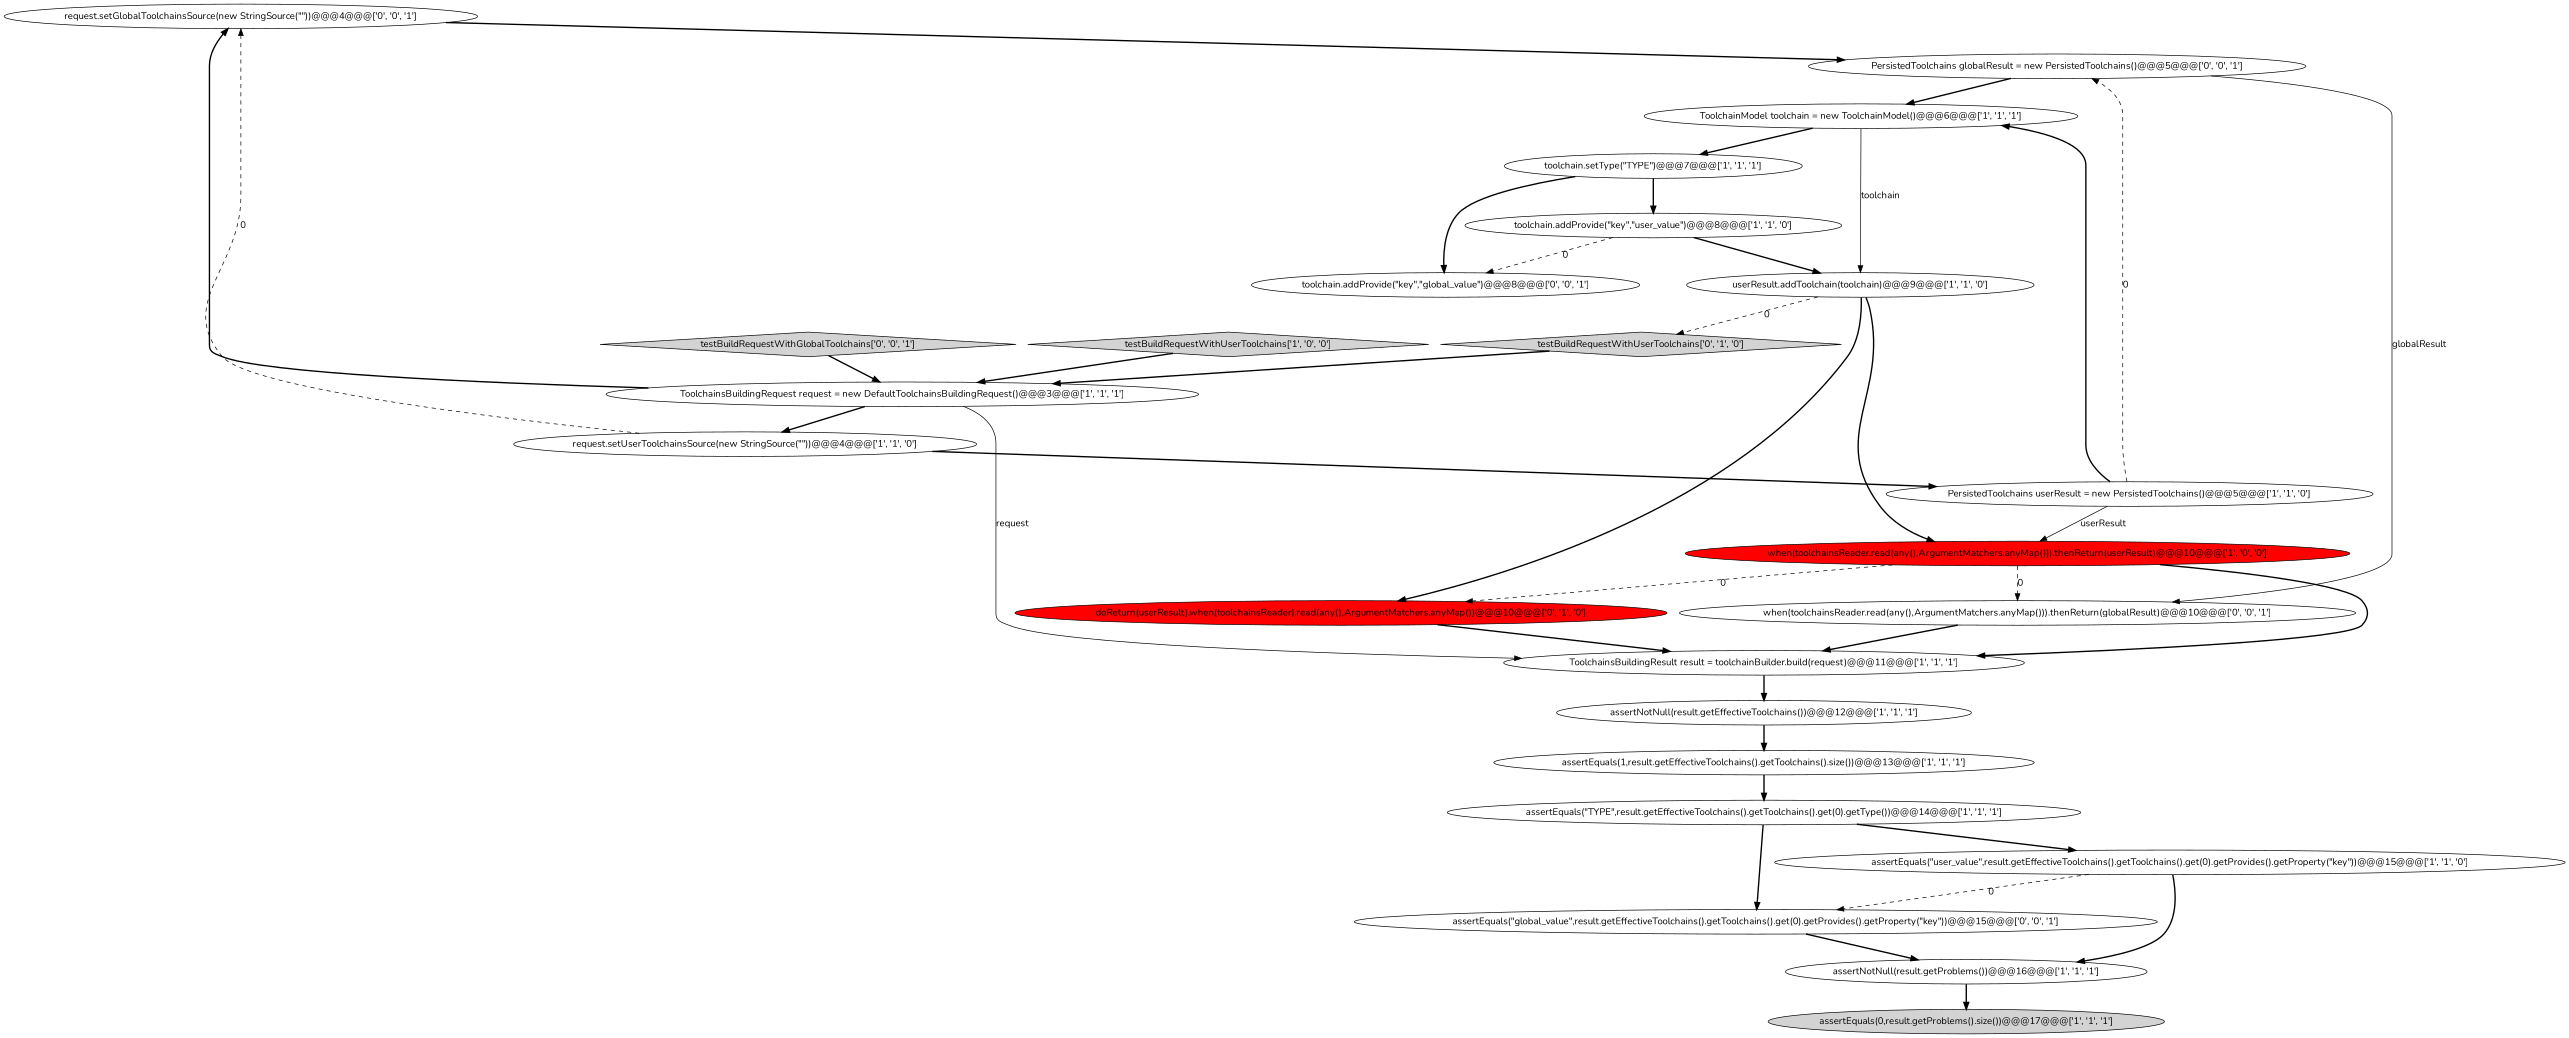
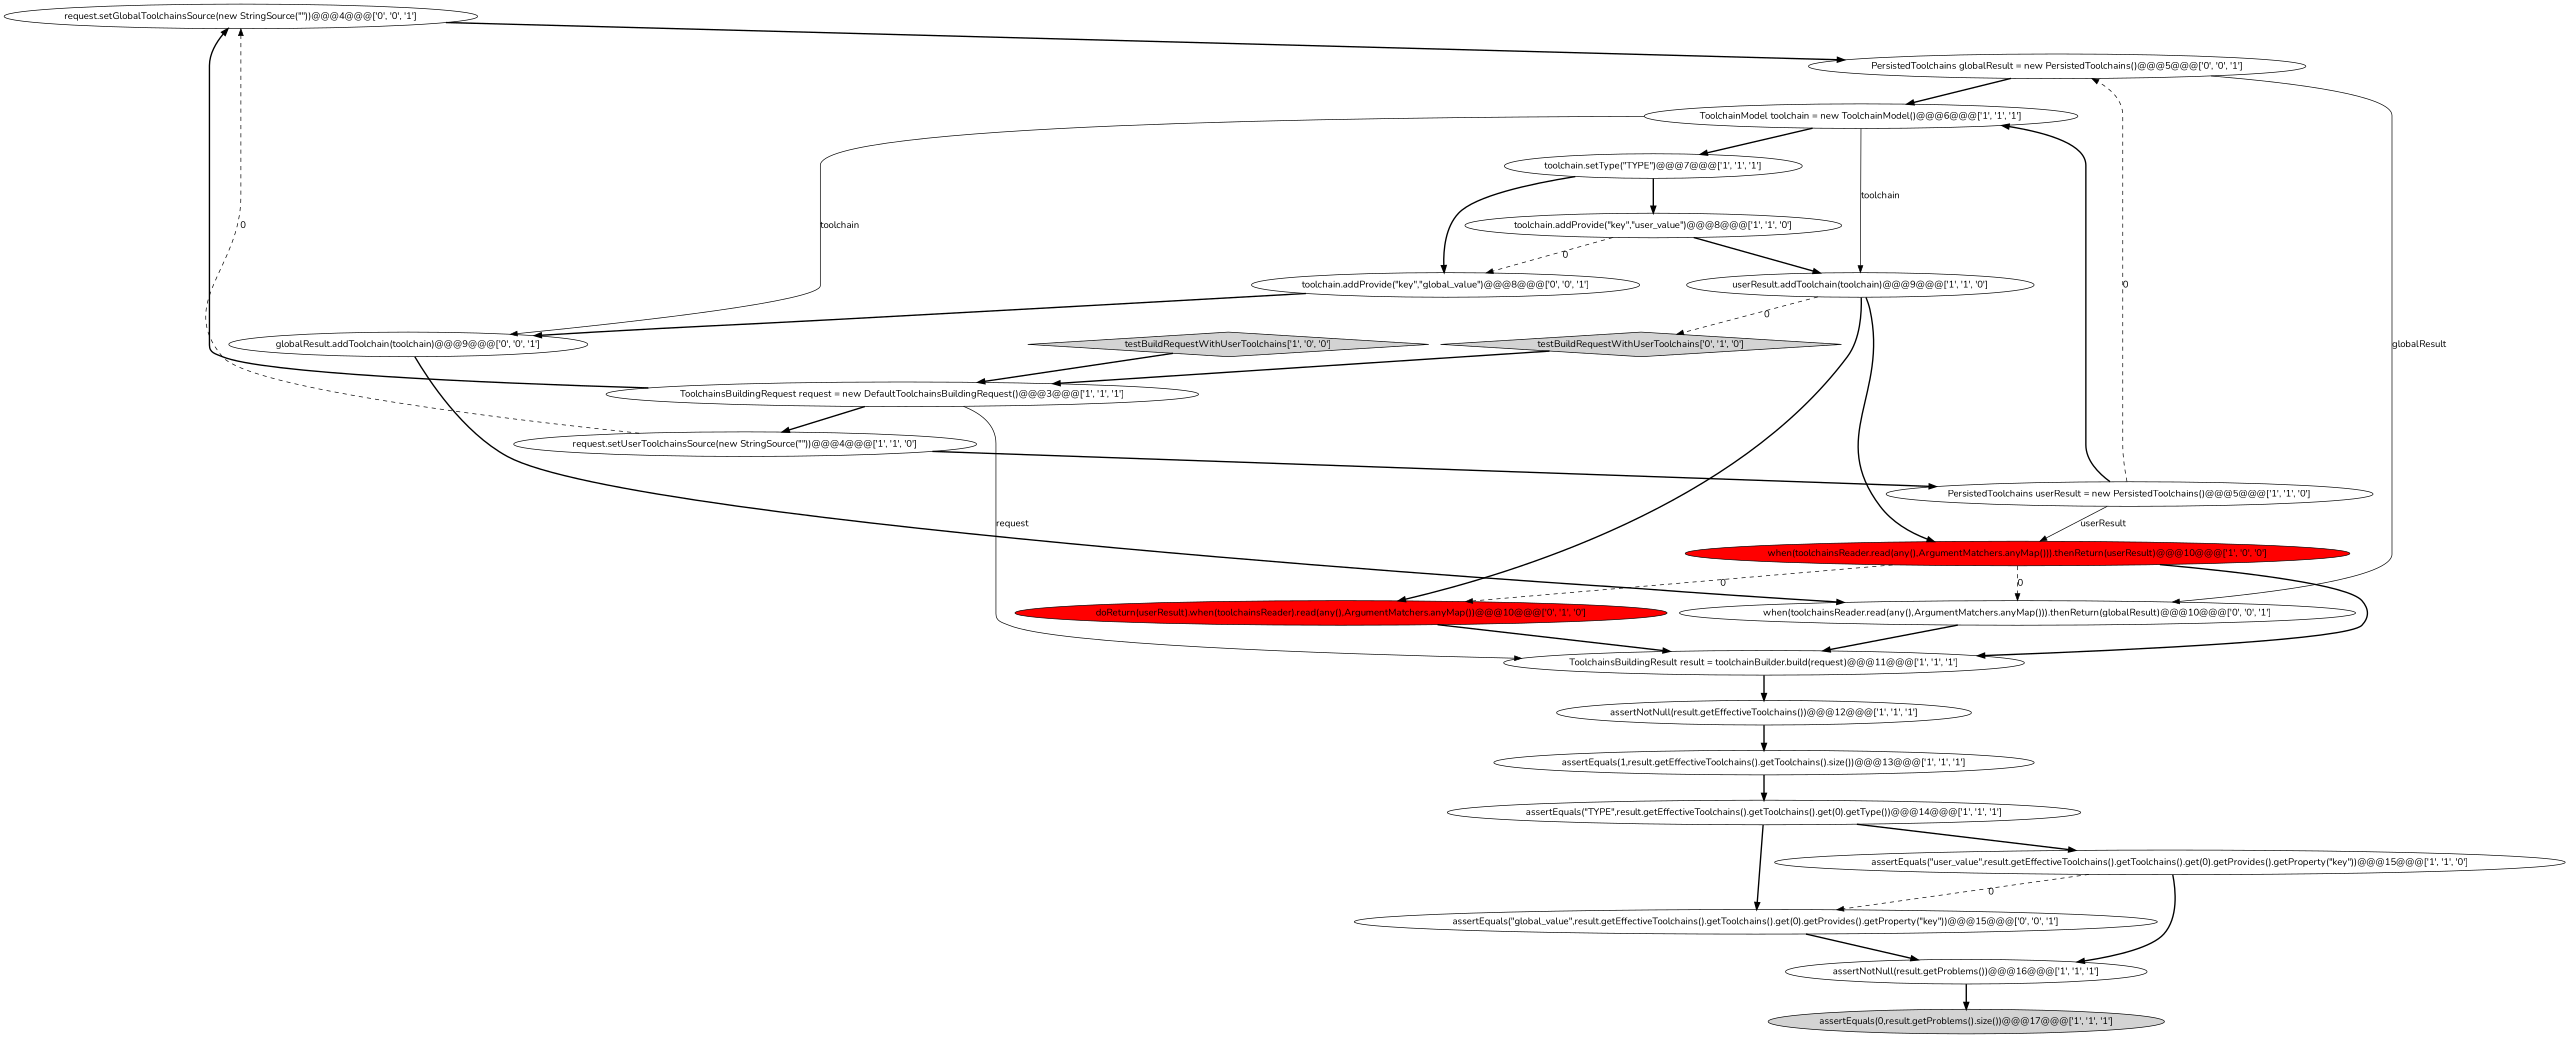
none -> (408, 344)
(808, 344) -> none
